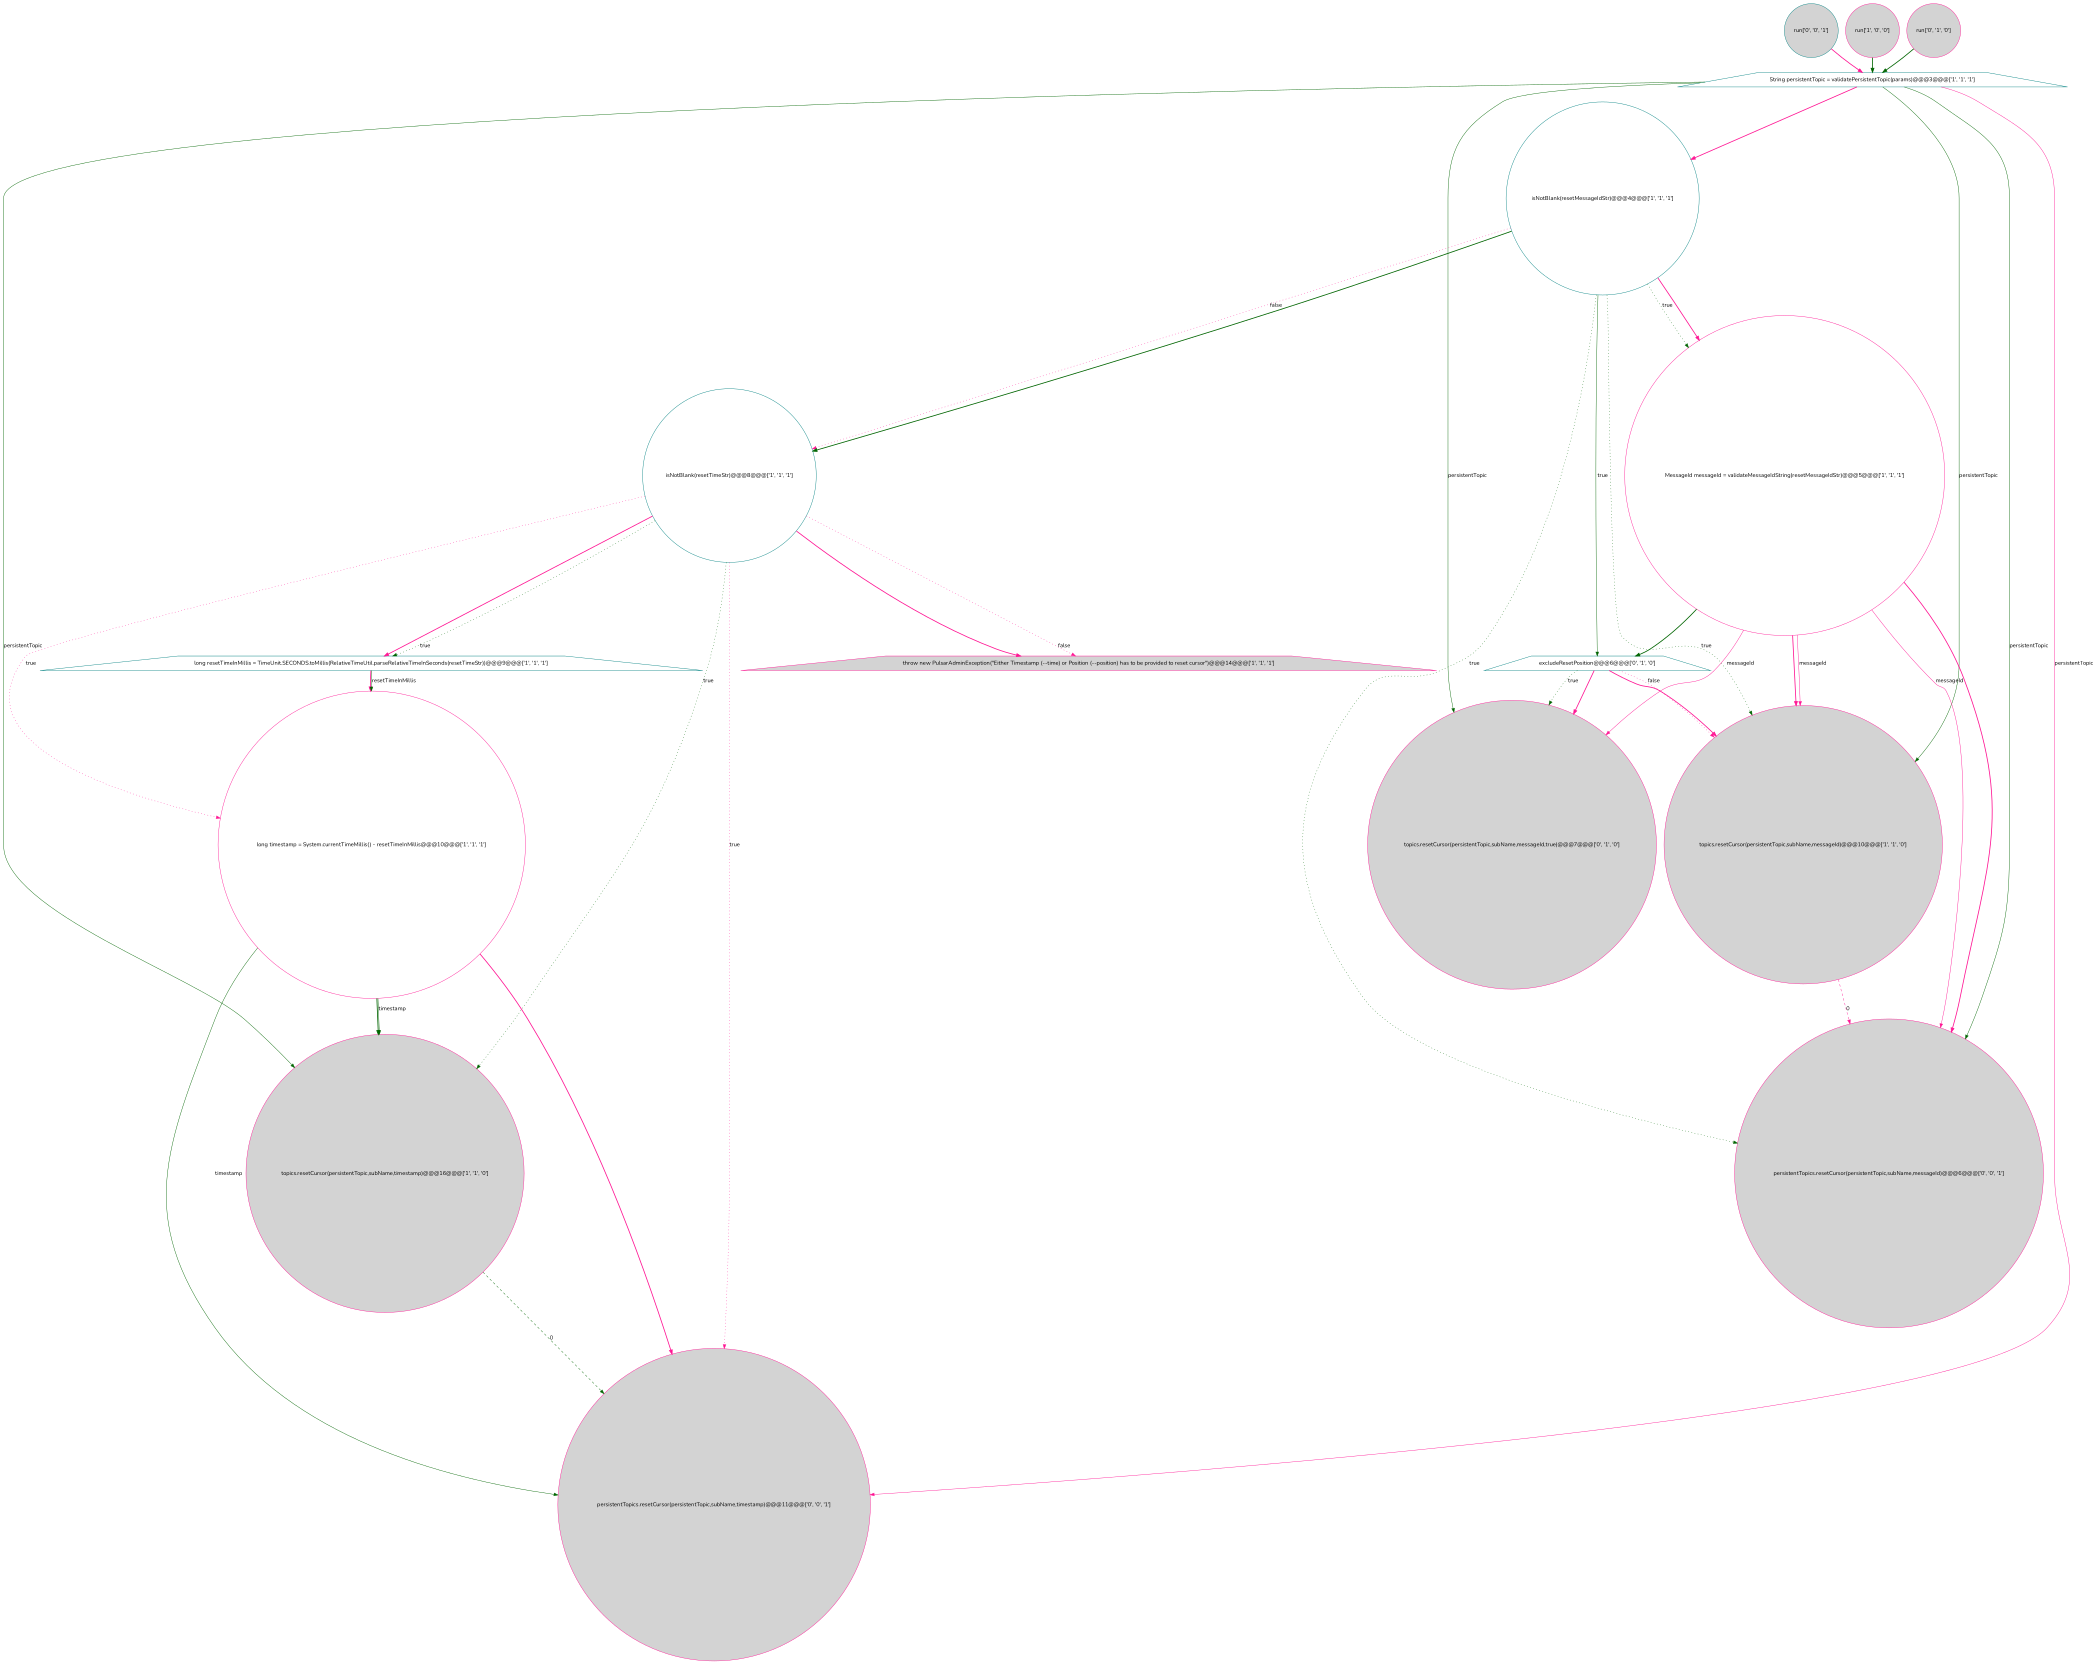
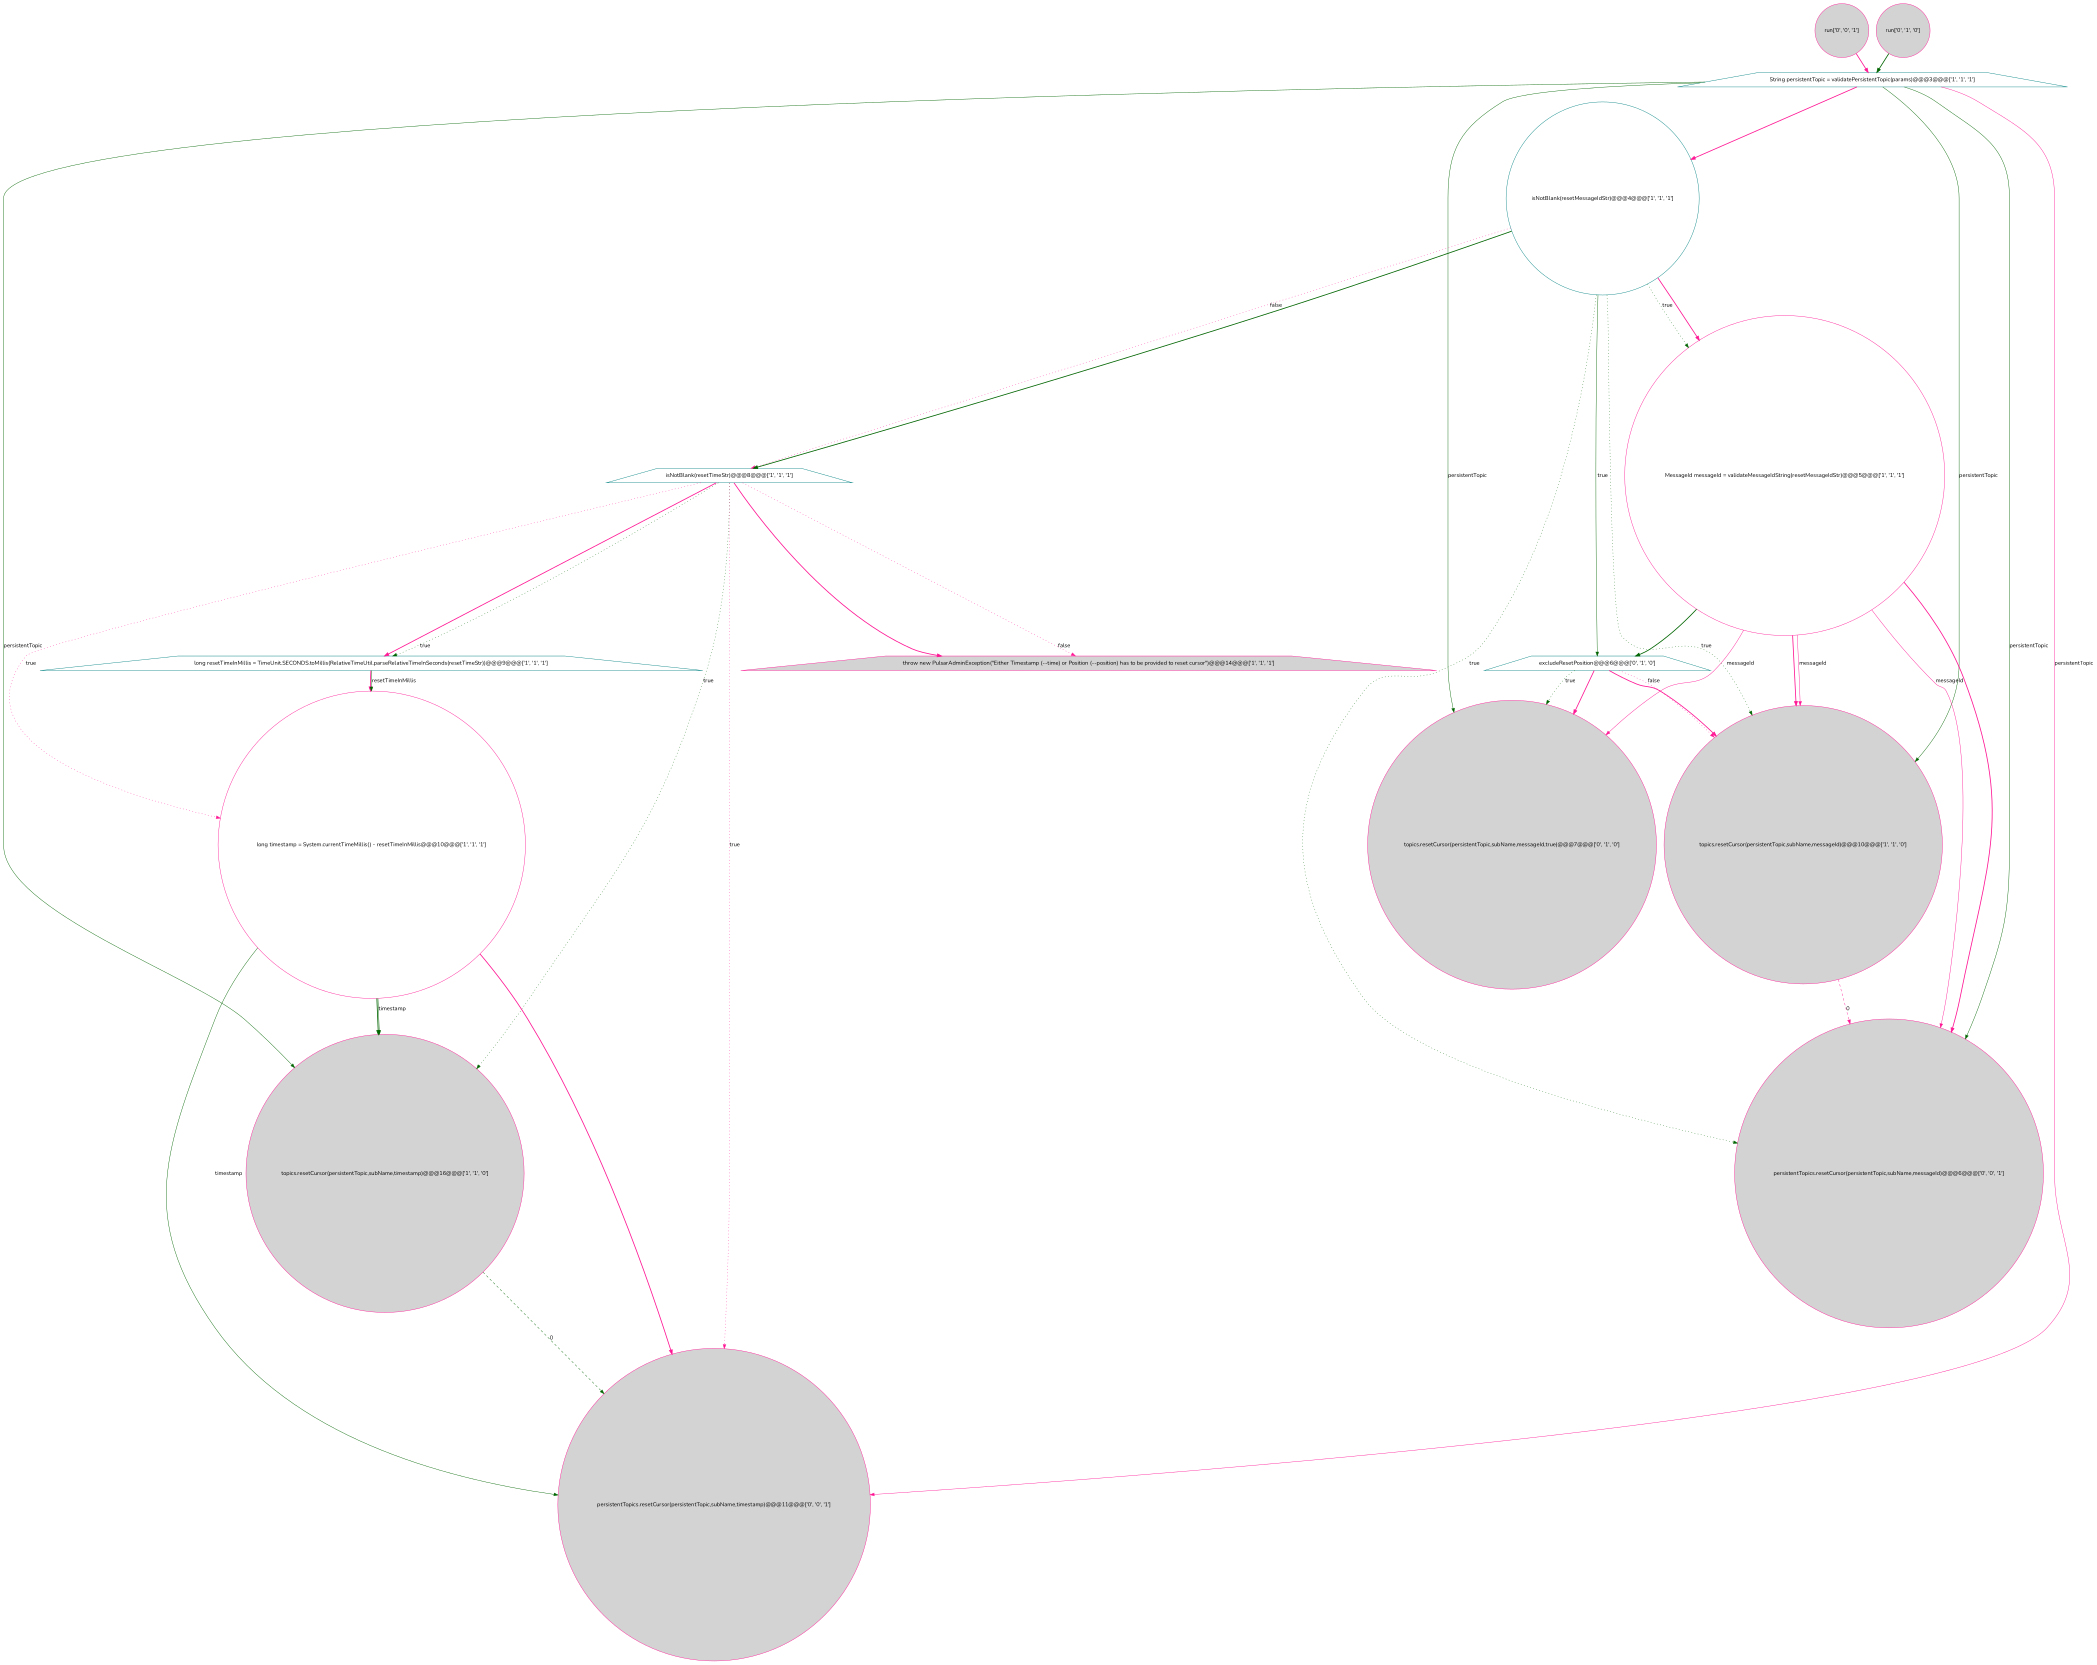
(1811, 31) -> (1842, 31)
(1873, 31) -> none
(729, 476) -> (729, 476)
